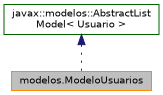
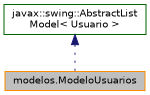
(82, 20) -> (75, 20)
